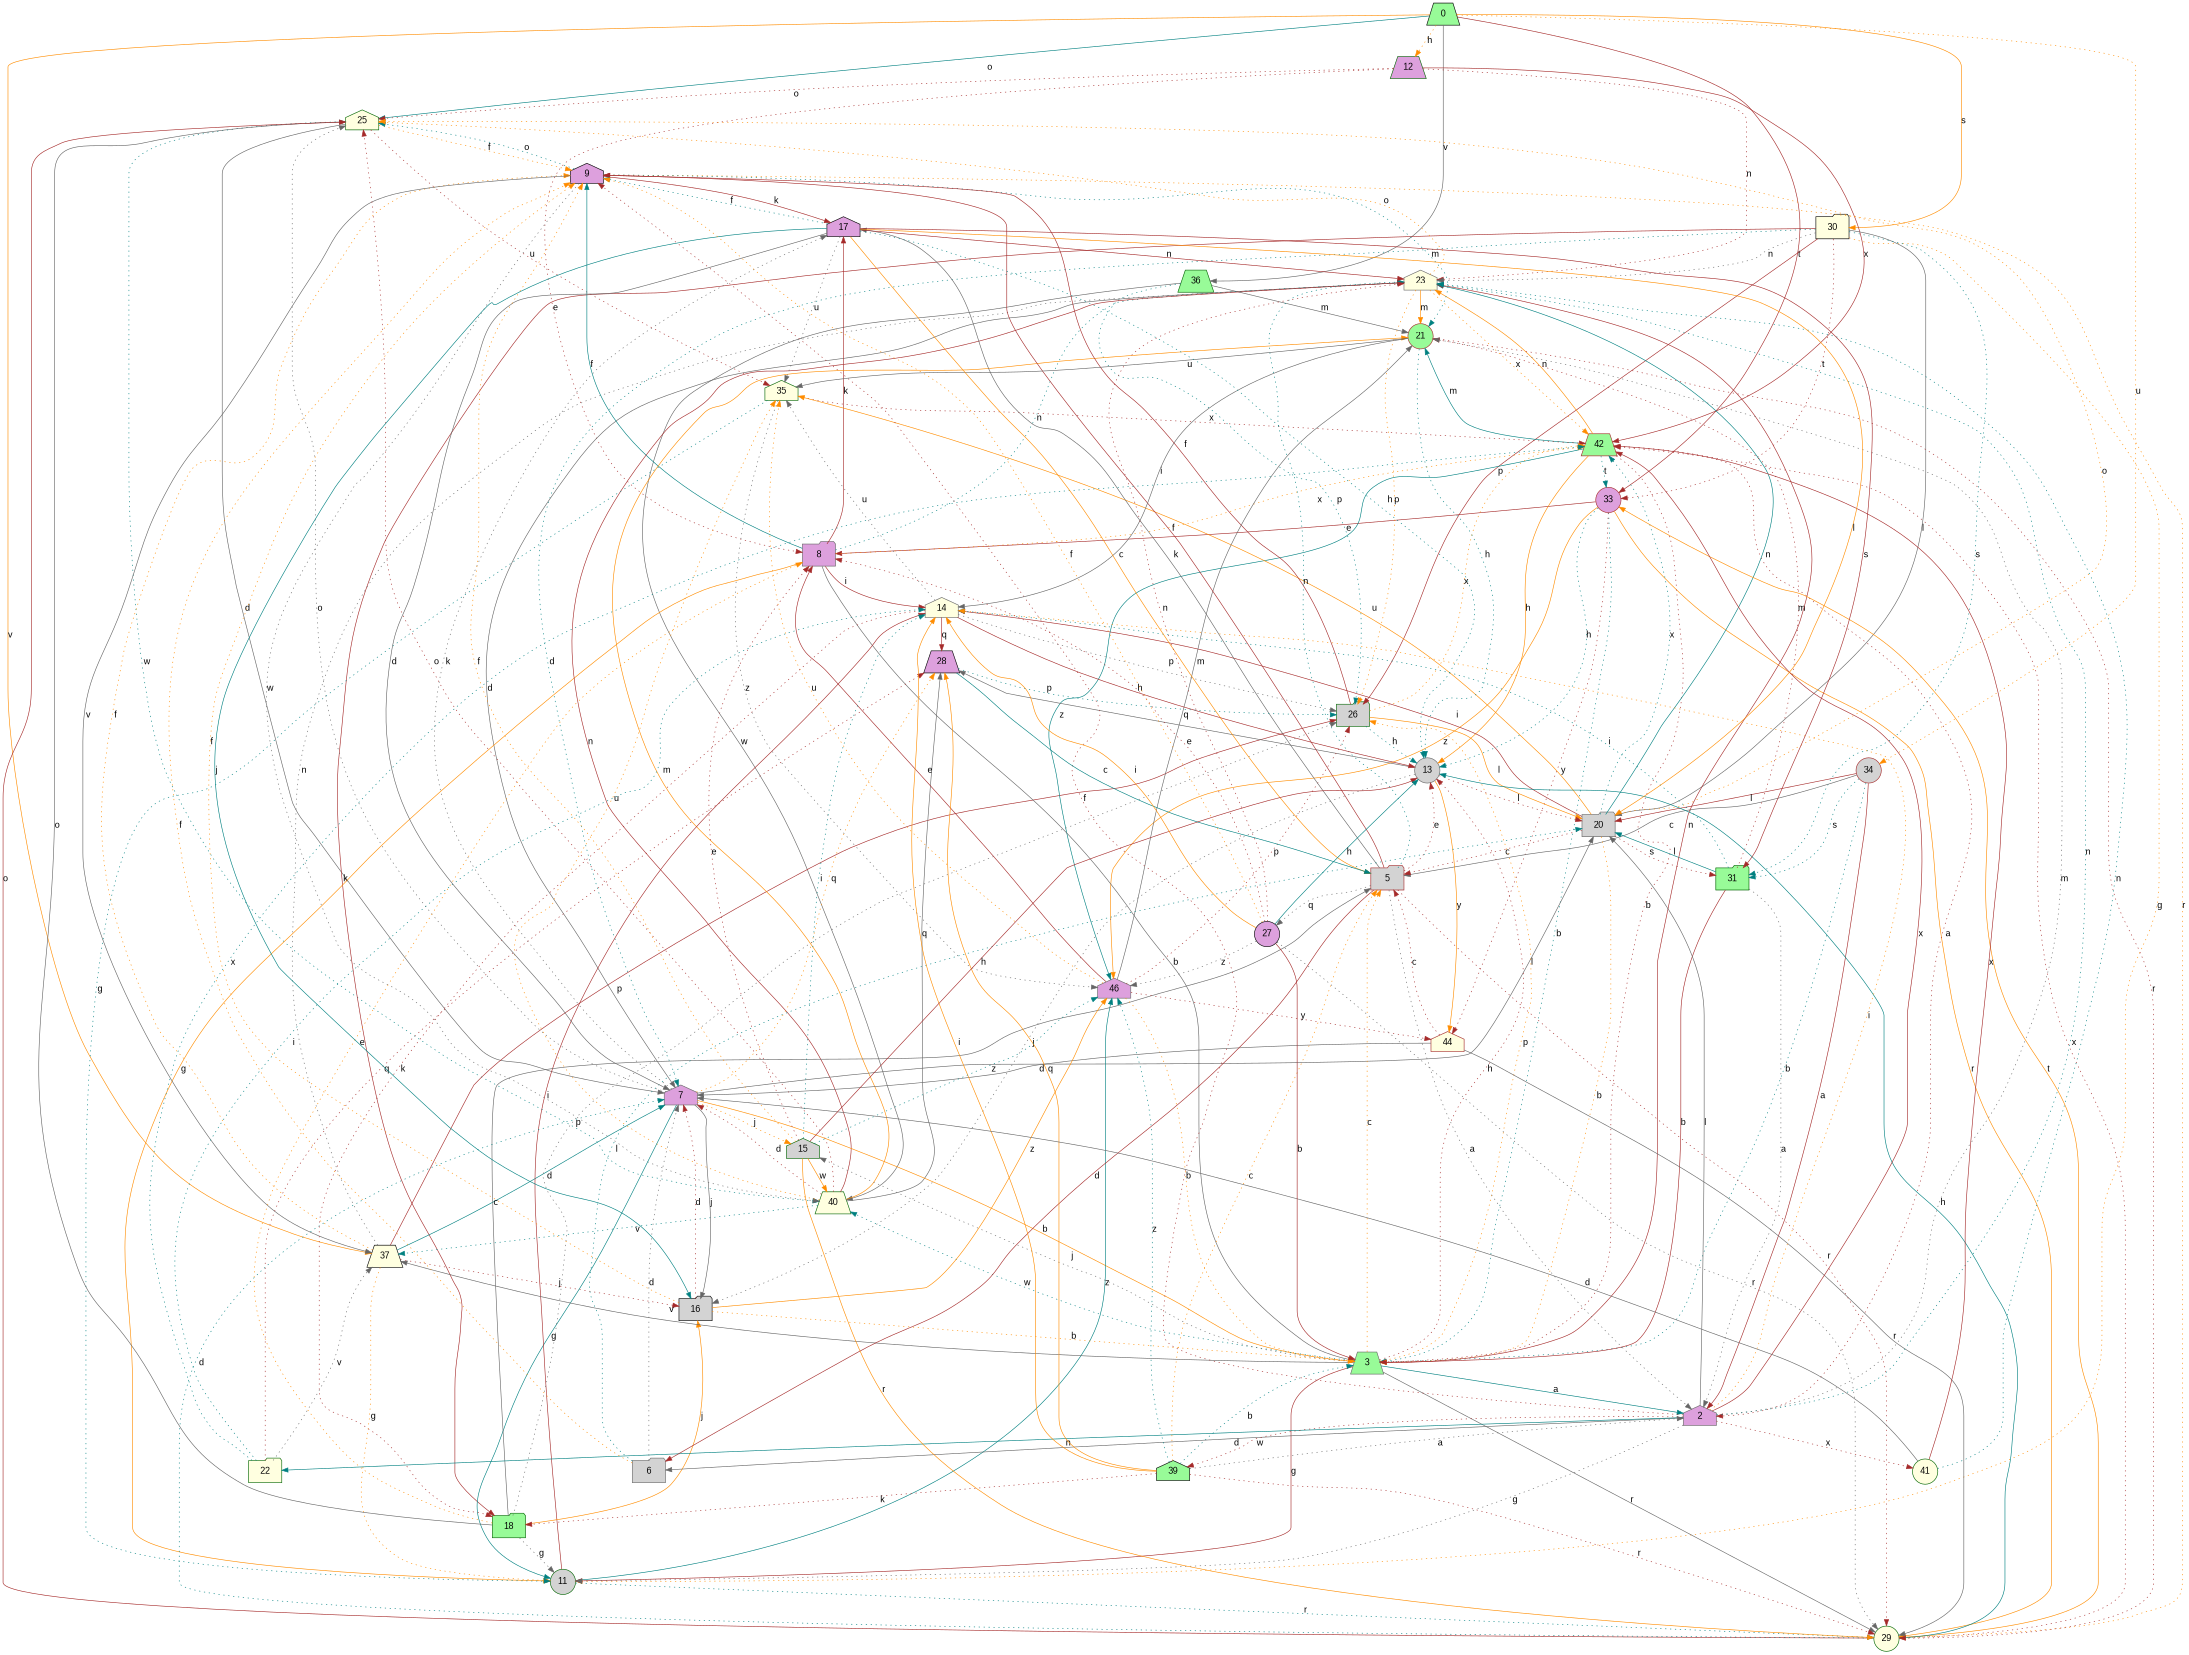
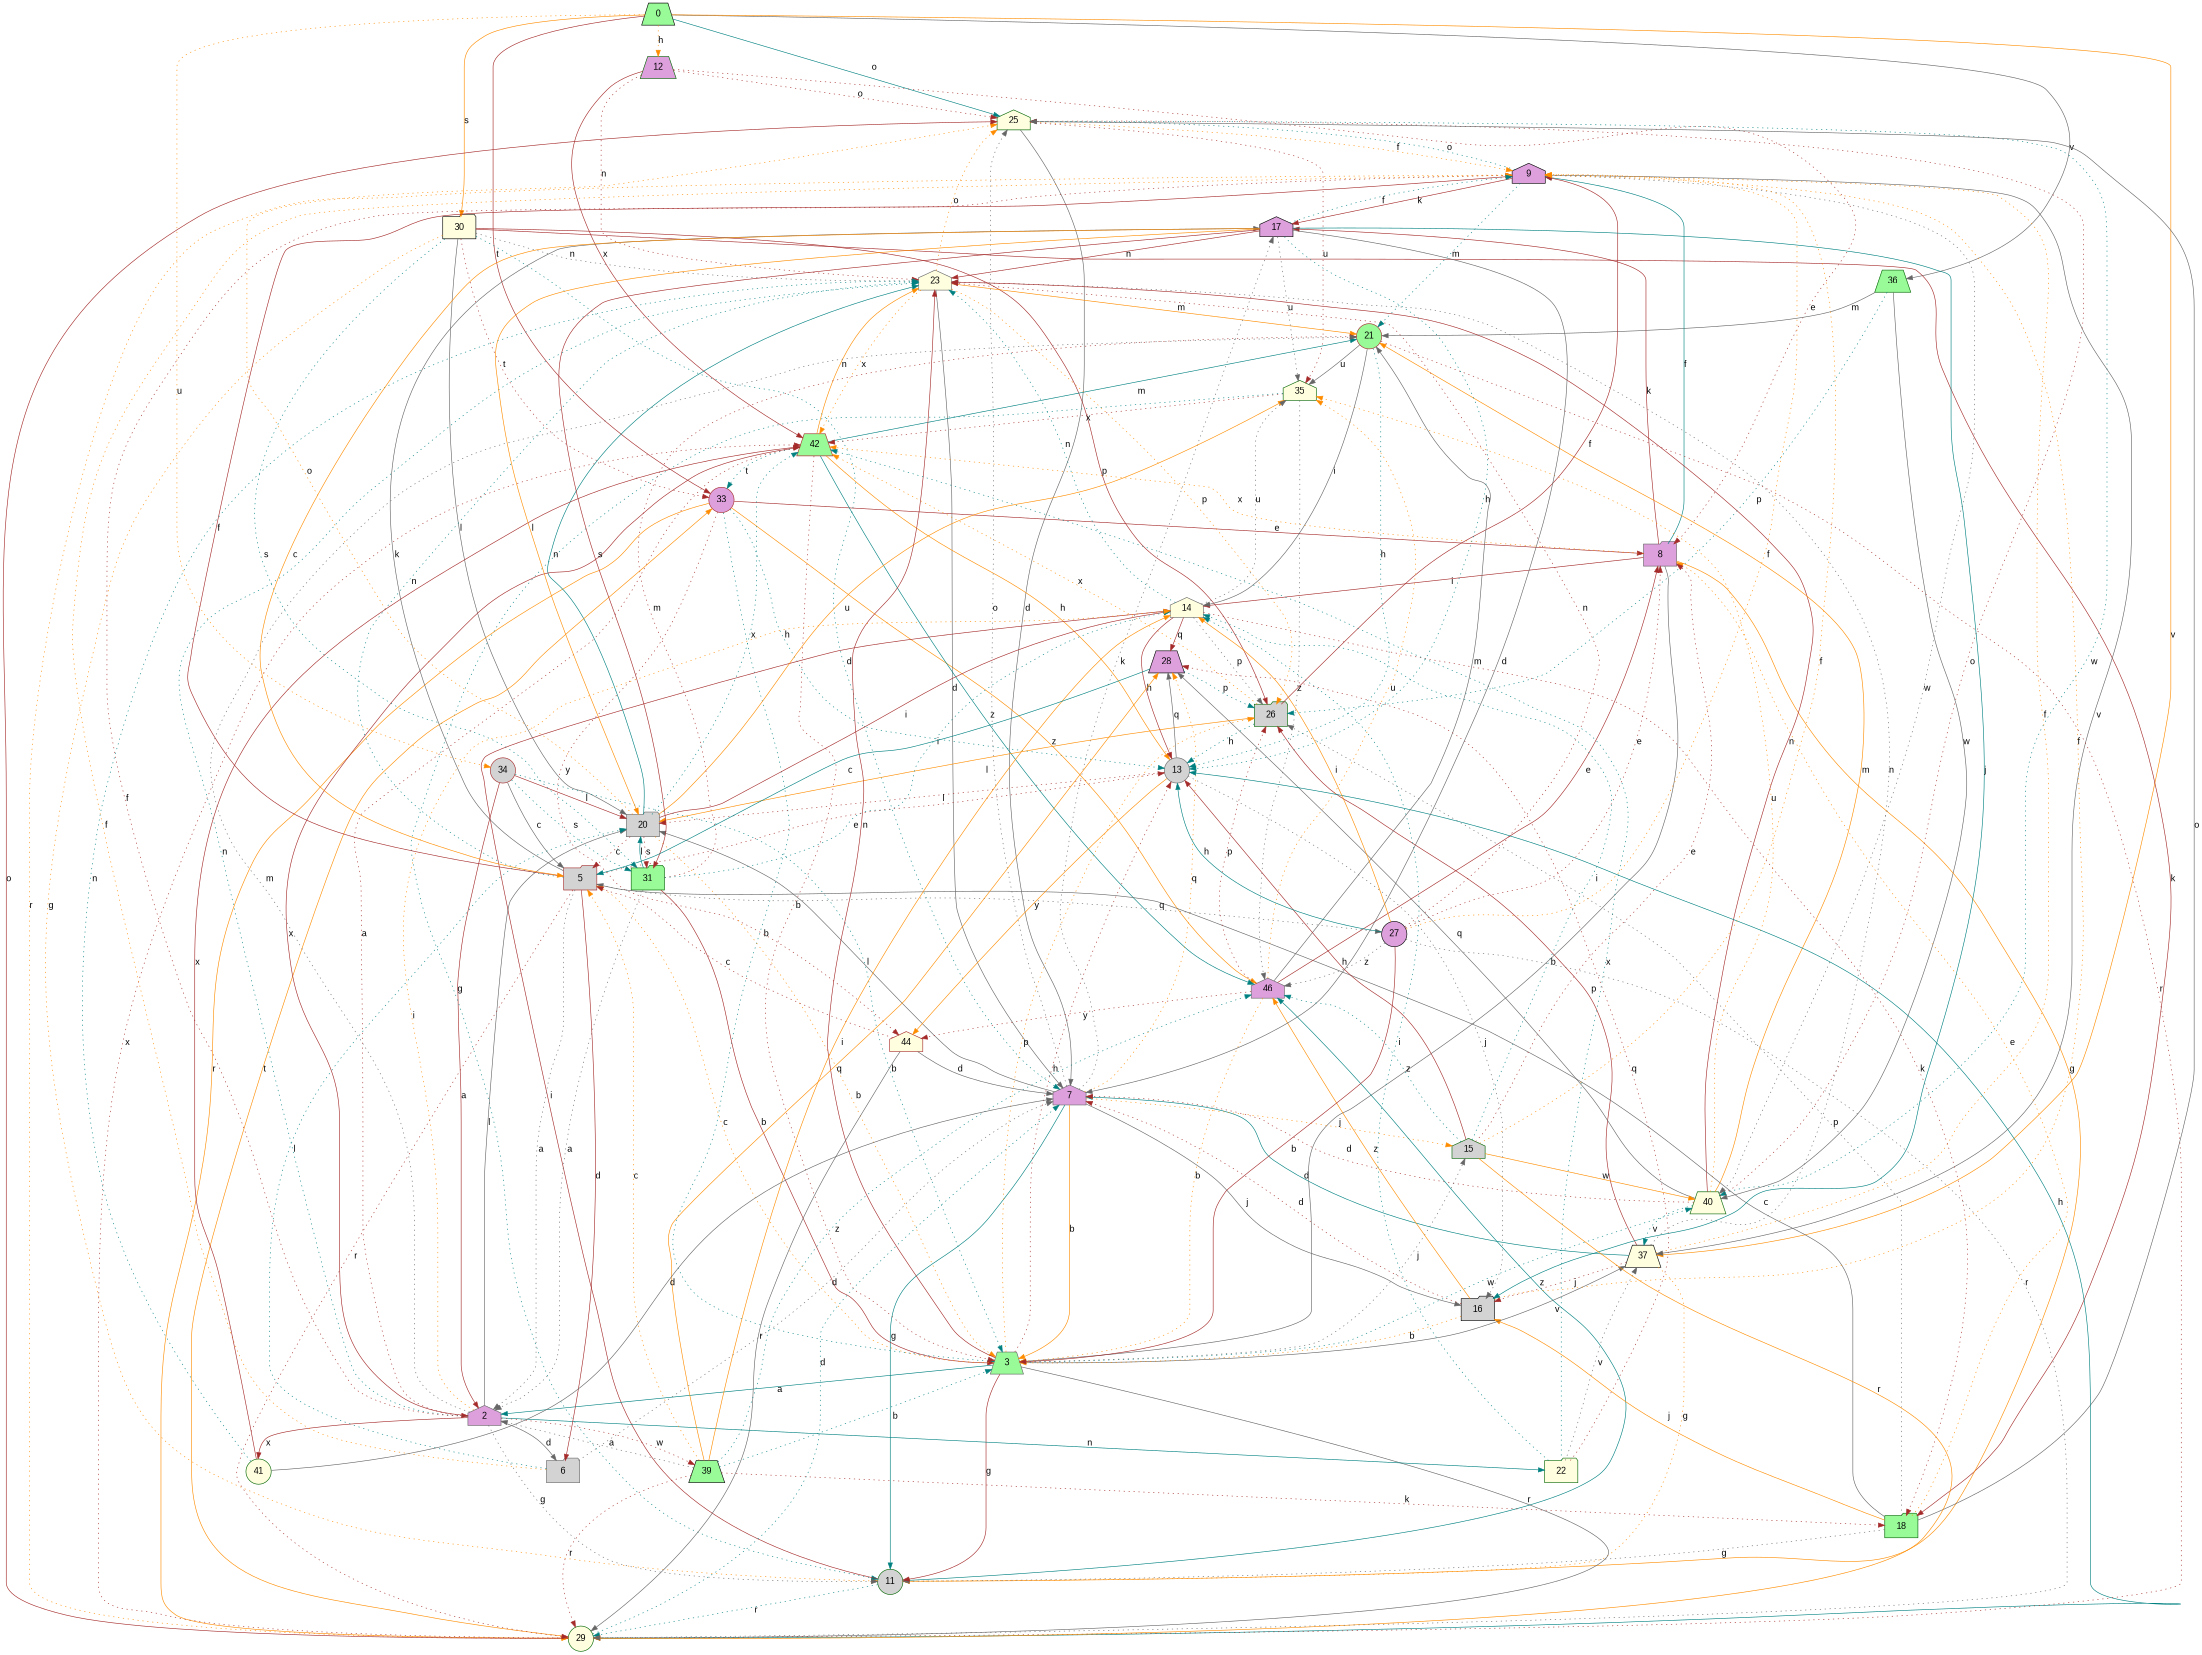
(1074, 337) -> (1064, 451)
(1812, 1444) -> (364, 1423)
(1173, 1472) -> (707, 1472)
